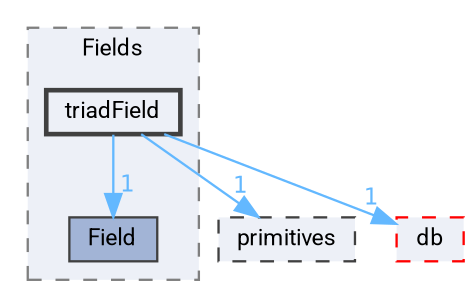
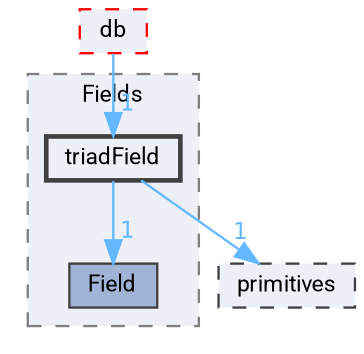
(269, 175) -> (113, 89)
